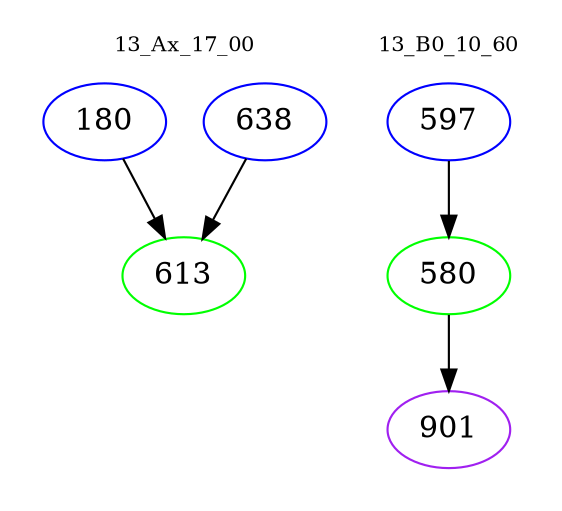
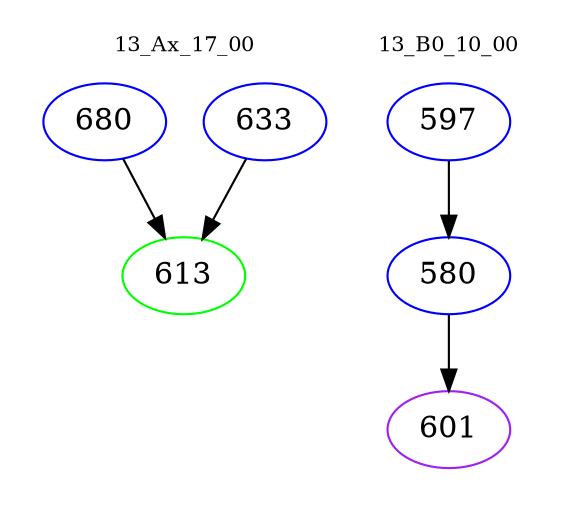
(449, 46) -> (449, 46)
(105, 122) -> (105, 122)
(265, 122) -> (265, 122)
(449, 276) -> (449, 276)
(449, 430) -> (449, 430)
